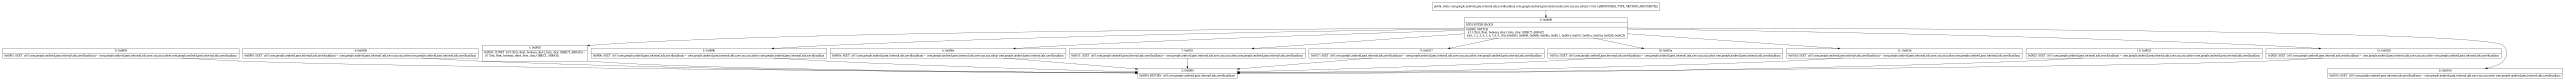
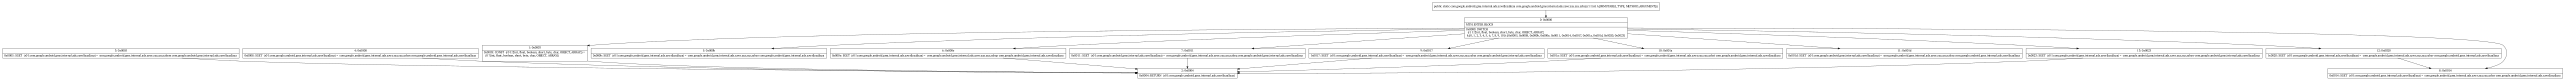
none -> (1852, 38)
(954, 66) -> none
(1541, 69) -> none
(1808, 69) -> (2413, 63)
